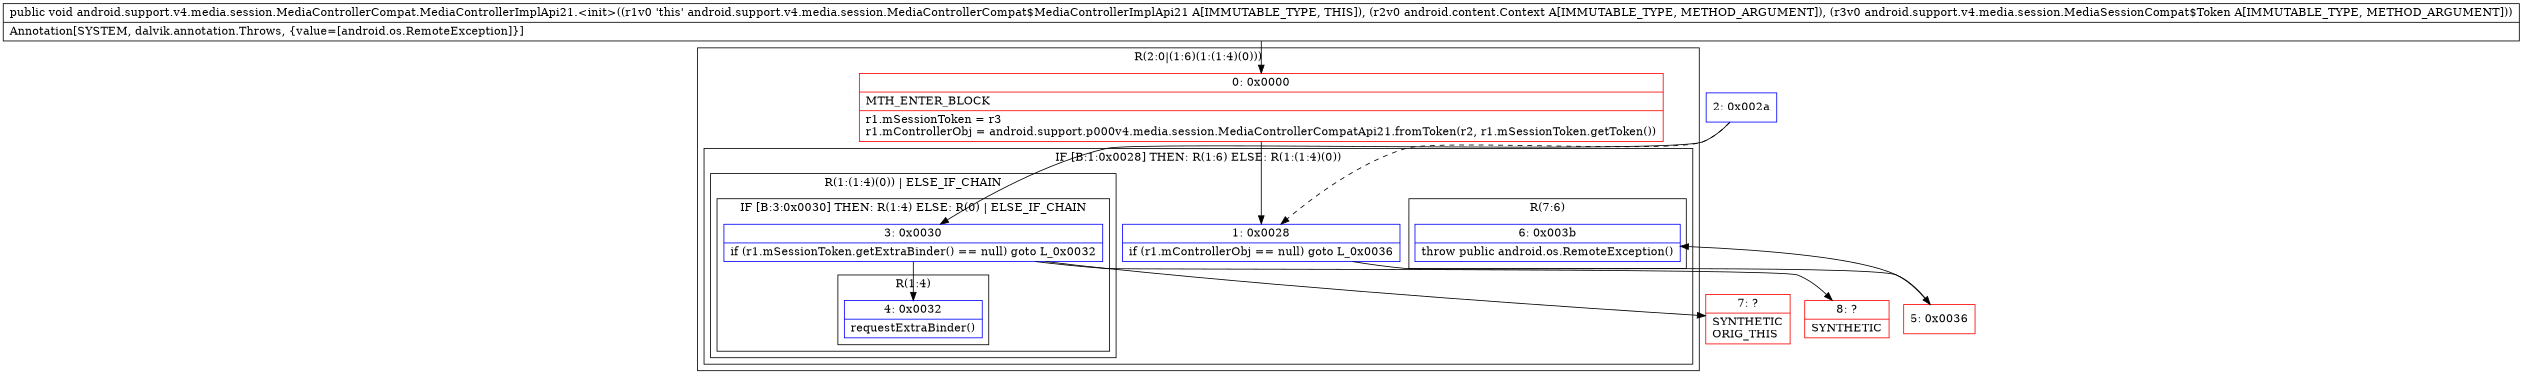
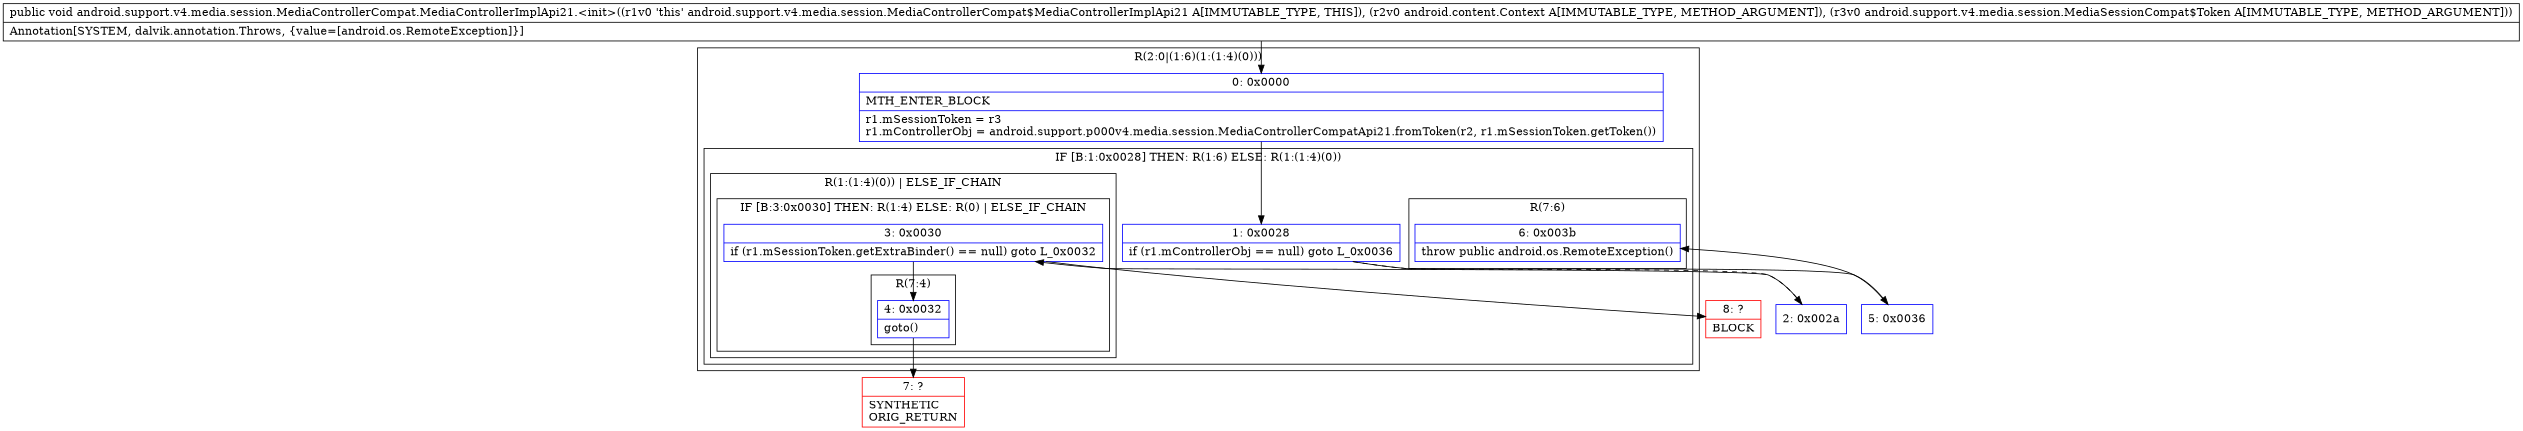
(1261, 107) -> (1261, 107)
(1386, 156) -> (1579, 269)
(913, 284) -> (913, 284)
(1371, 292) -> (913, 354)
(1939, 319) -> (1897, 319)
(913, 328) -> (902, 328)
(1847, 328) -> (1733, 328)
(1746, 334) -> (913, 417)
